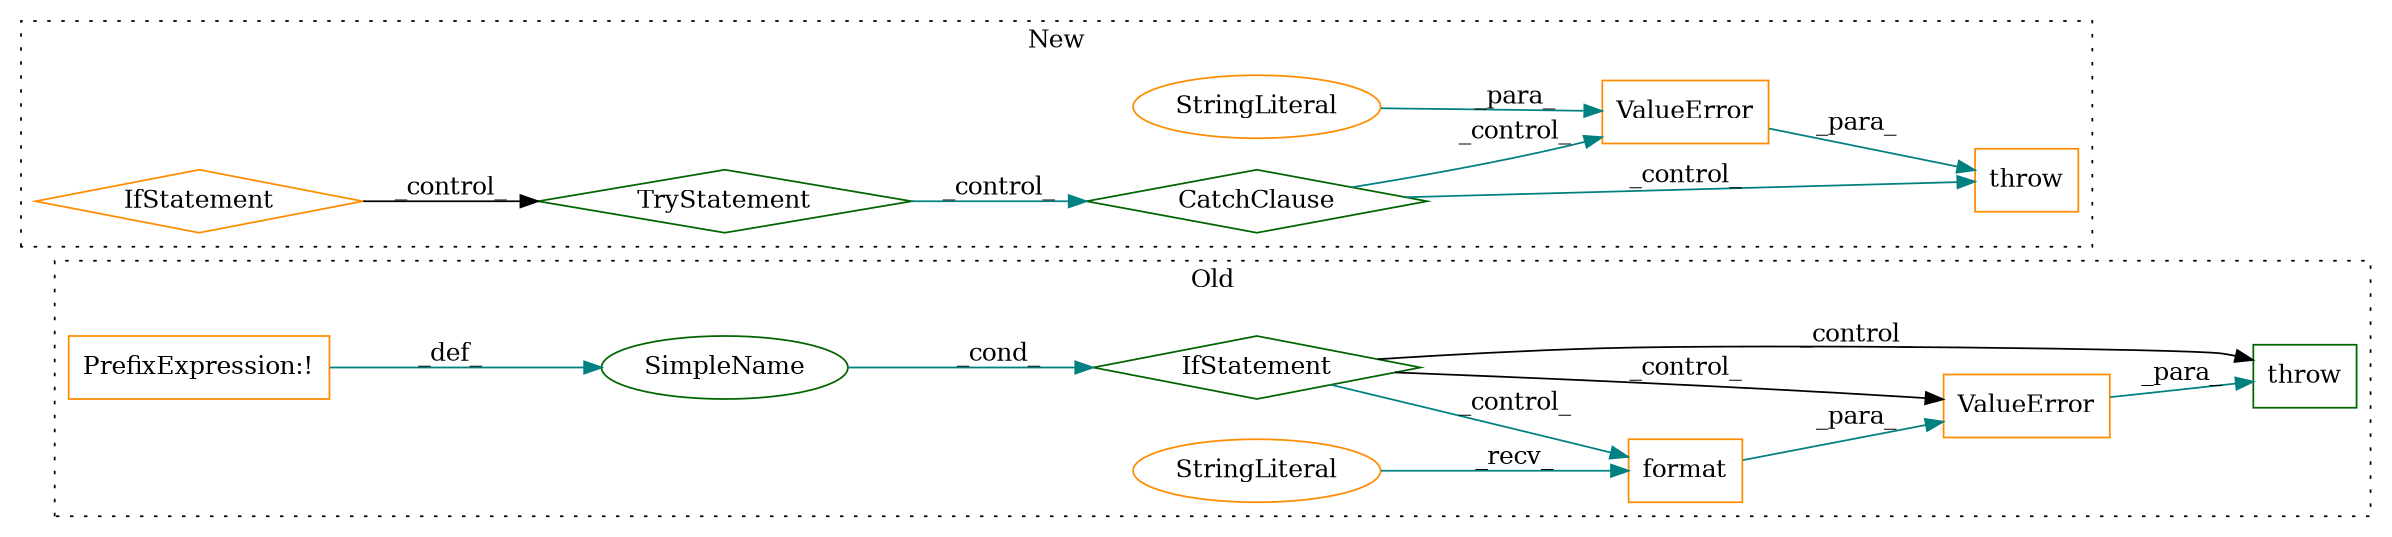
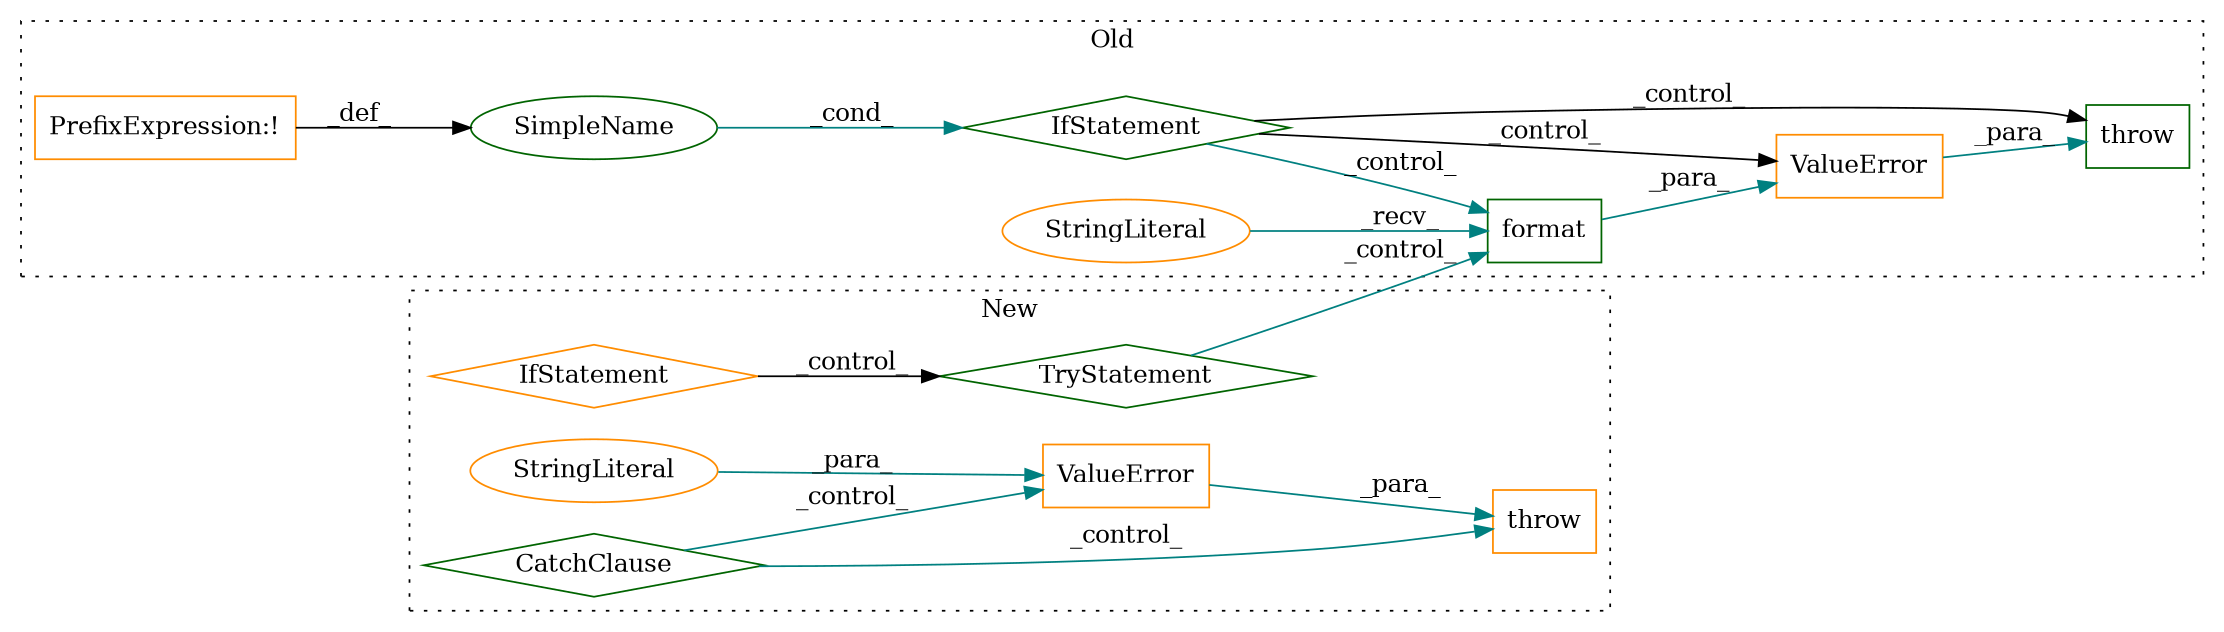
(990, 201) -> (1331, 308)
(457, 368) -> (374, 128)
(1685, 471) -> (1545, 231)
